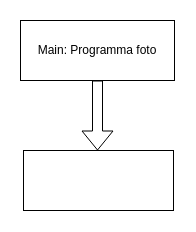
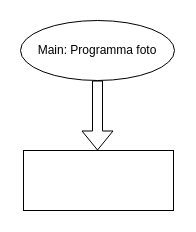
(98, 51) -> (98, 51)
